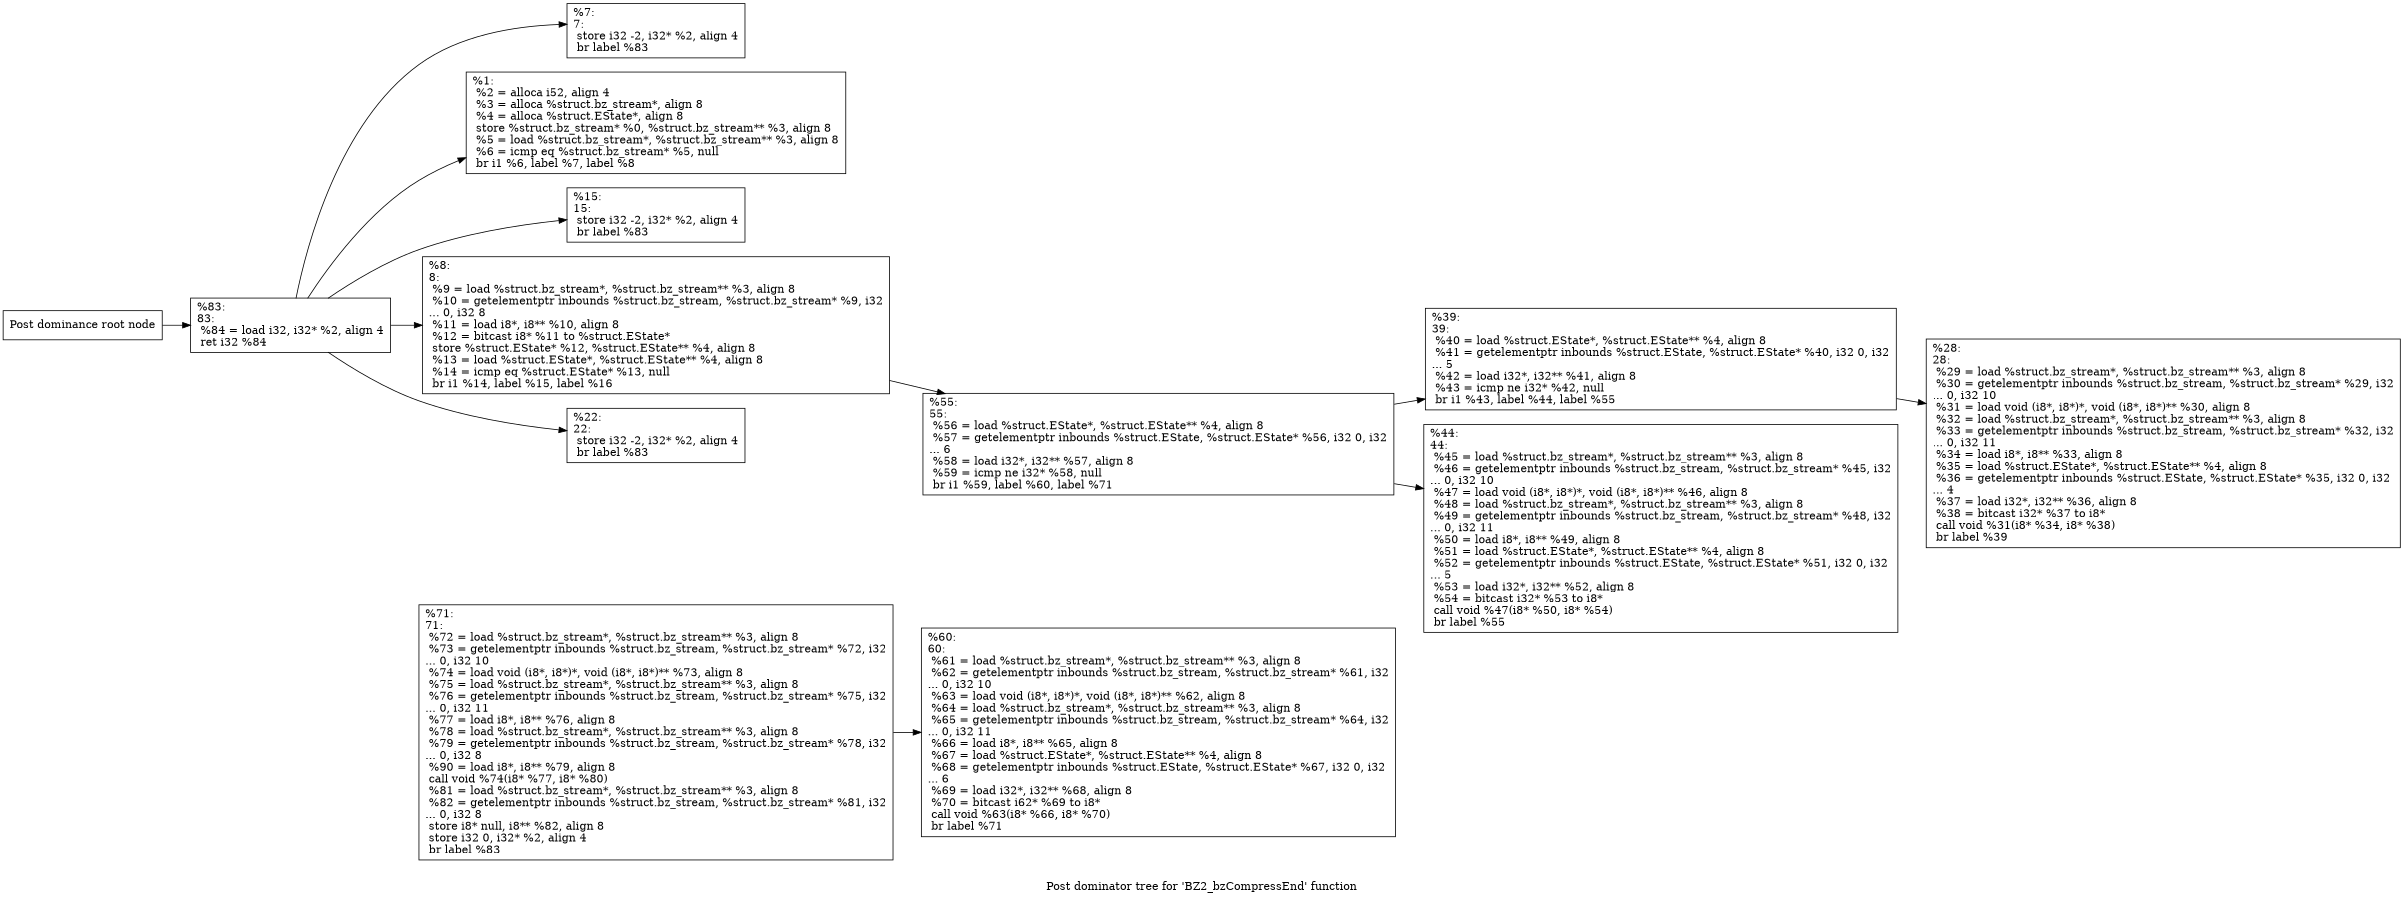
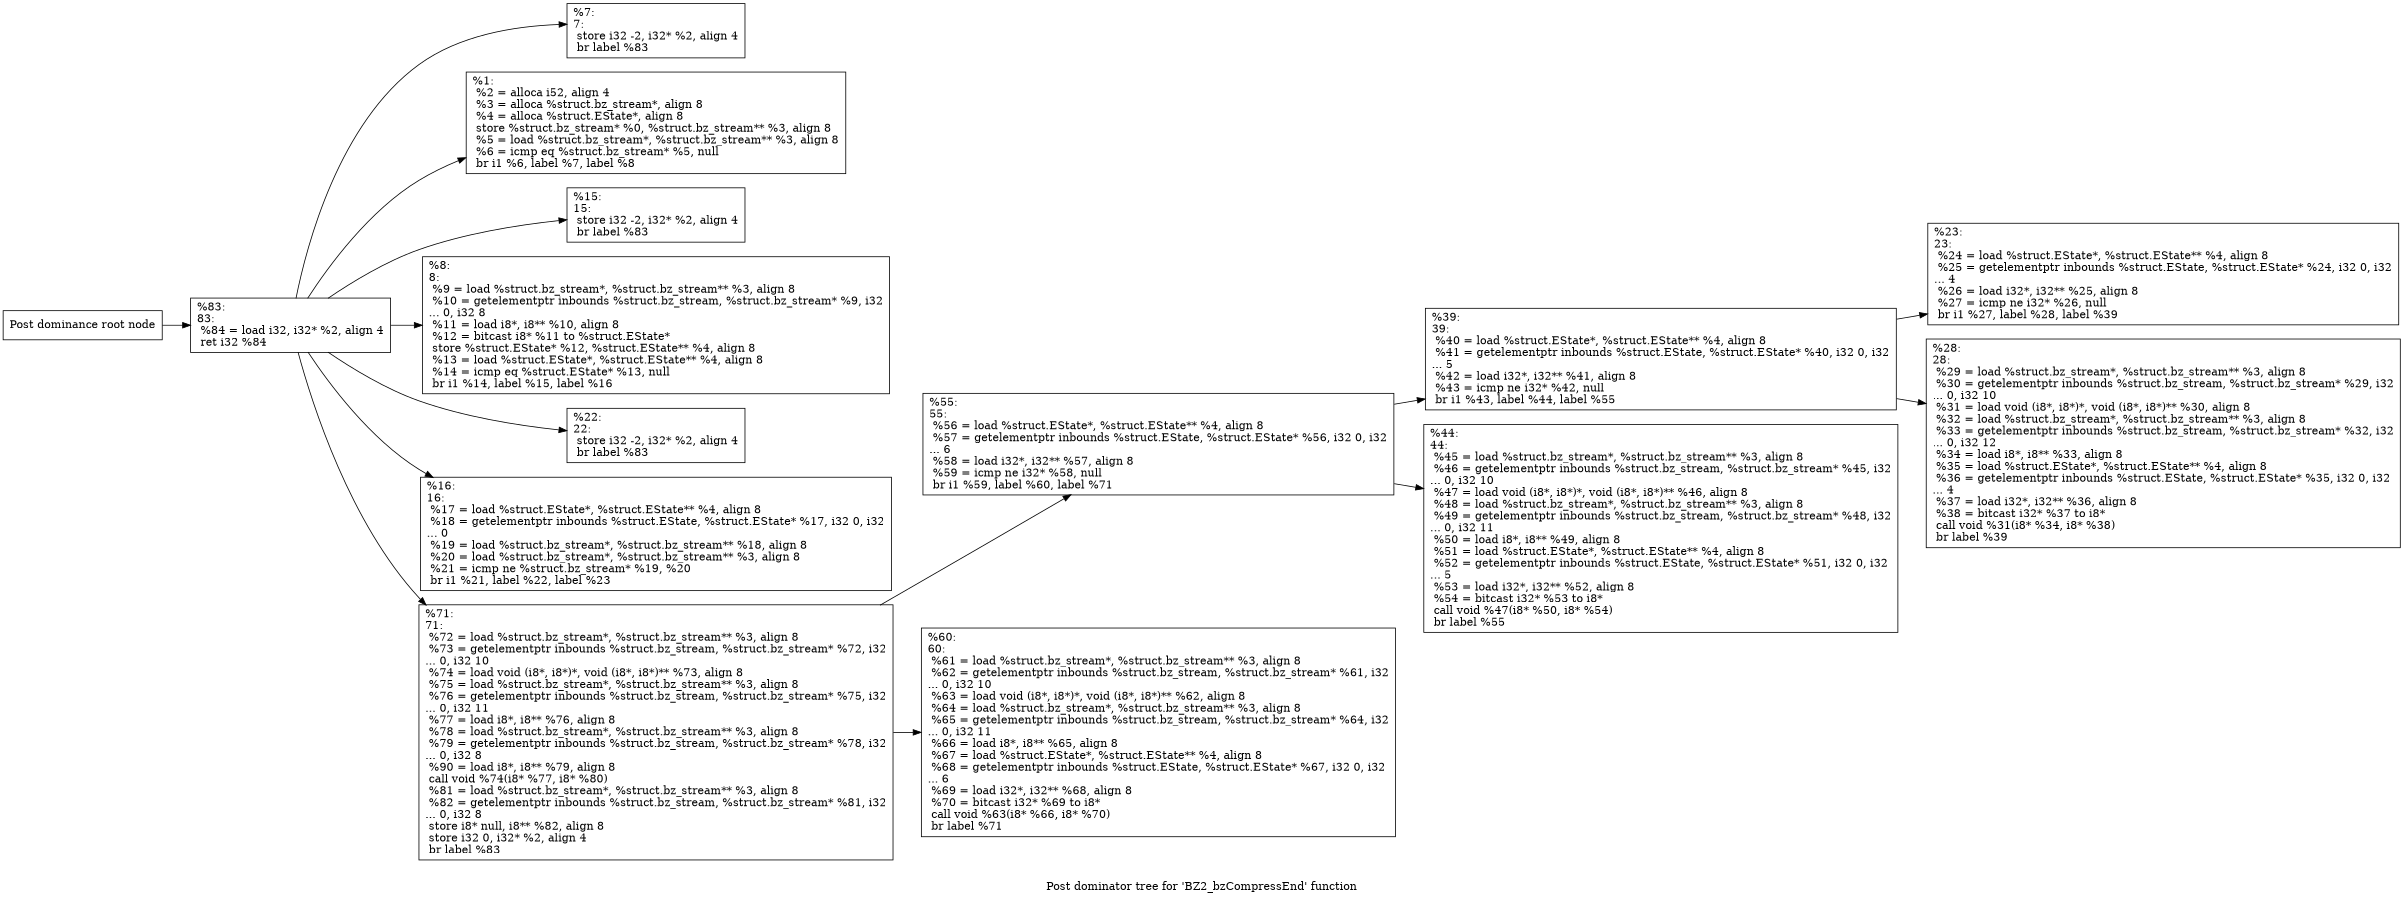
none -> (2163, 274)
(914, 386) -> (972, 552)
(1965, 443) -> (1965, 443)
none -> (346, 483)
none -> (656, 534)
(1014, 803) -> (1014, 803)
